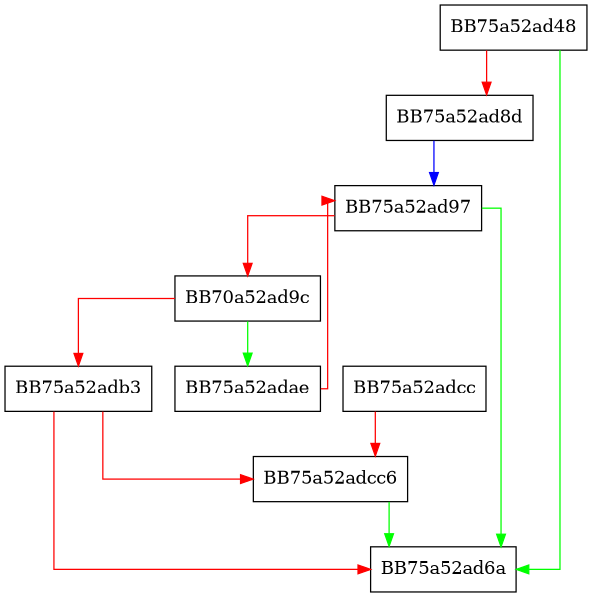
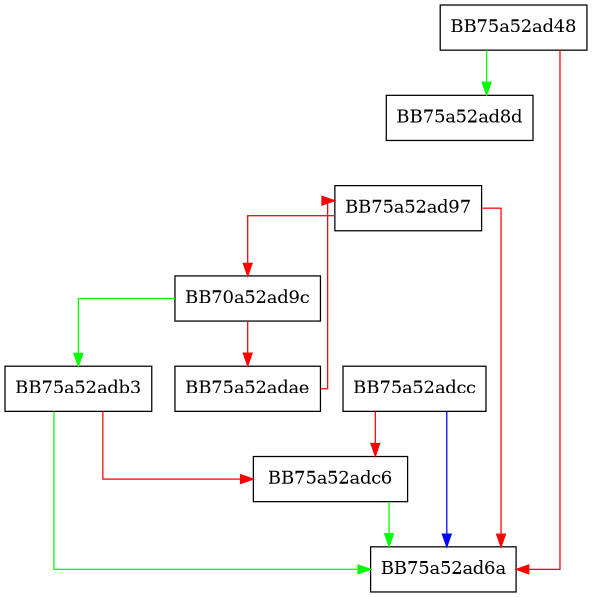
(487, 66) -> (487, 66)
(434, 157) -> none
(99, 298) -> (99, 298)
(560, 325) -> (560, 325)
(248, 337) -> (248, 337)
(501, 362) -> (501, 362)
none -> (447, 473)
(330, 479) -> (330, 479)
(127, 569) -> (127, 569)
